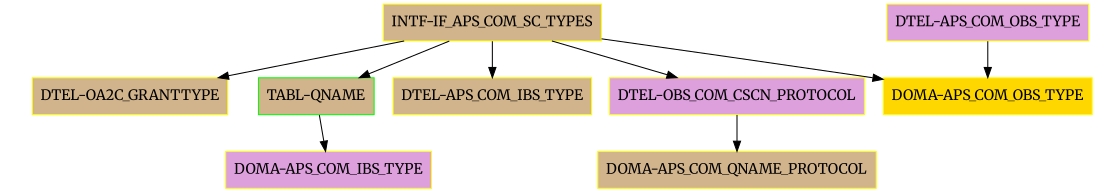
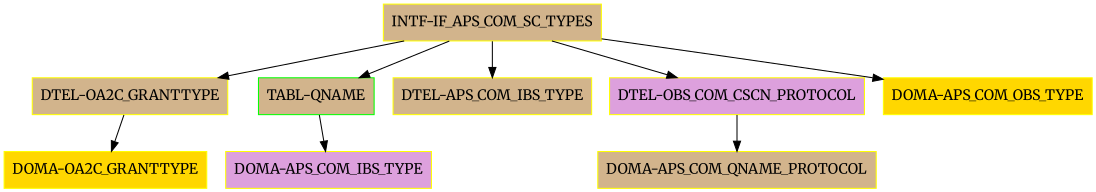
(988, 23) -> none
none -> (105, 170)
